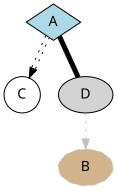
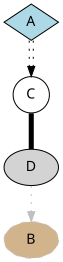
(69, 57) -> (31, 131)
